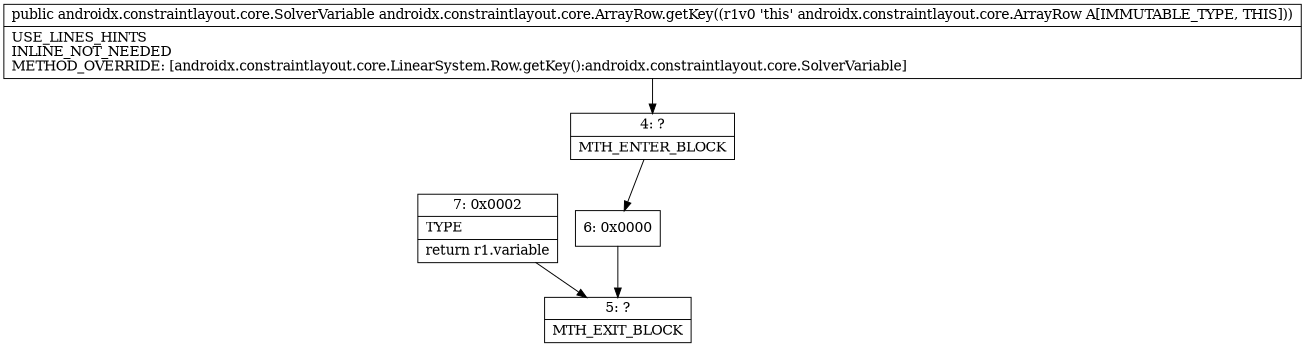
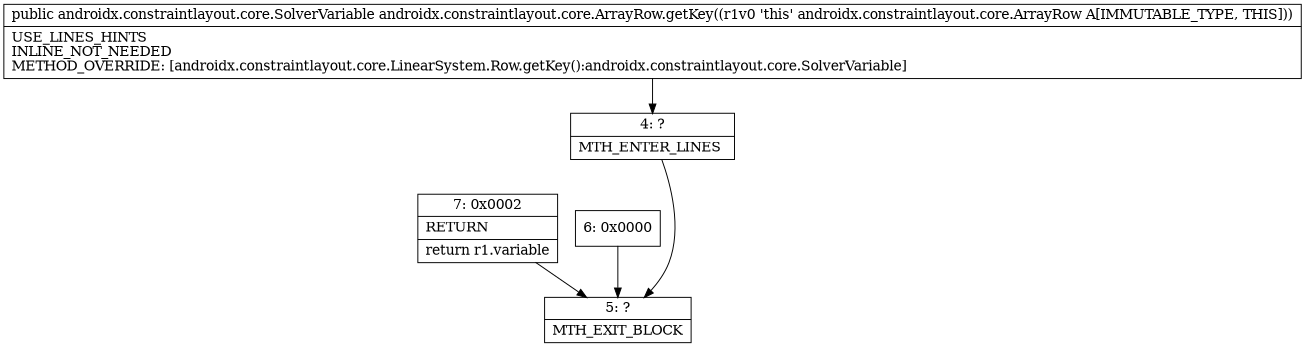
(653, 147) -> (650, 147)
(636, 180) -> (675, 227)
(444, 227) -> (457, 227)
